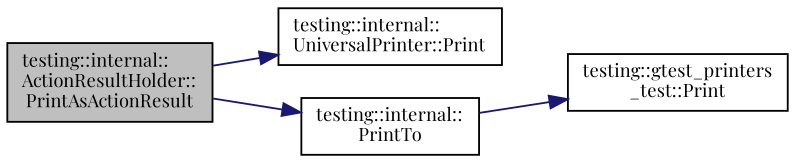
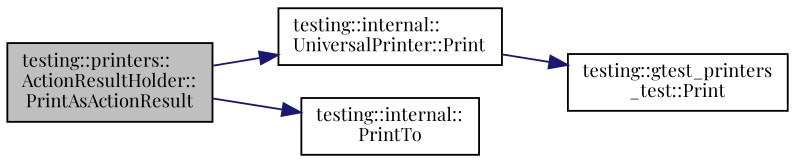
(110, 82) -> (110, 82)
(514, 107) -> (526, 58)
